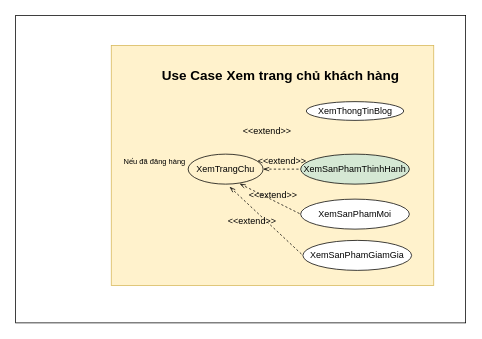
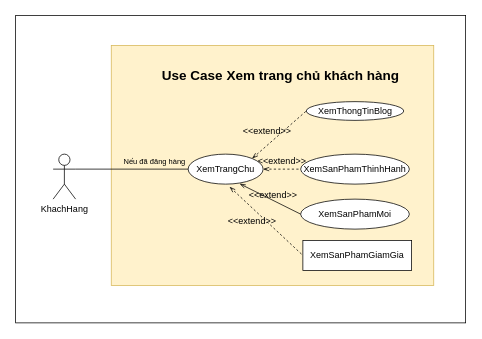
none -> (280, 134)
none -> (132, 169)
(225, 169) -> (225, 169)
(355, 169) -> (355, 169)
none -> (64, 177)
(271, 199) -> (271, 199)
(357, 255) -> (357, 255)
